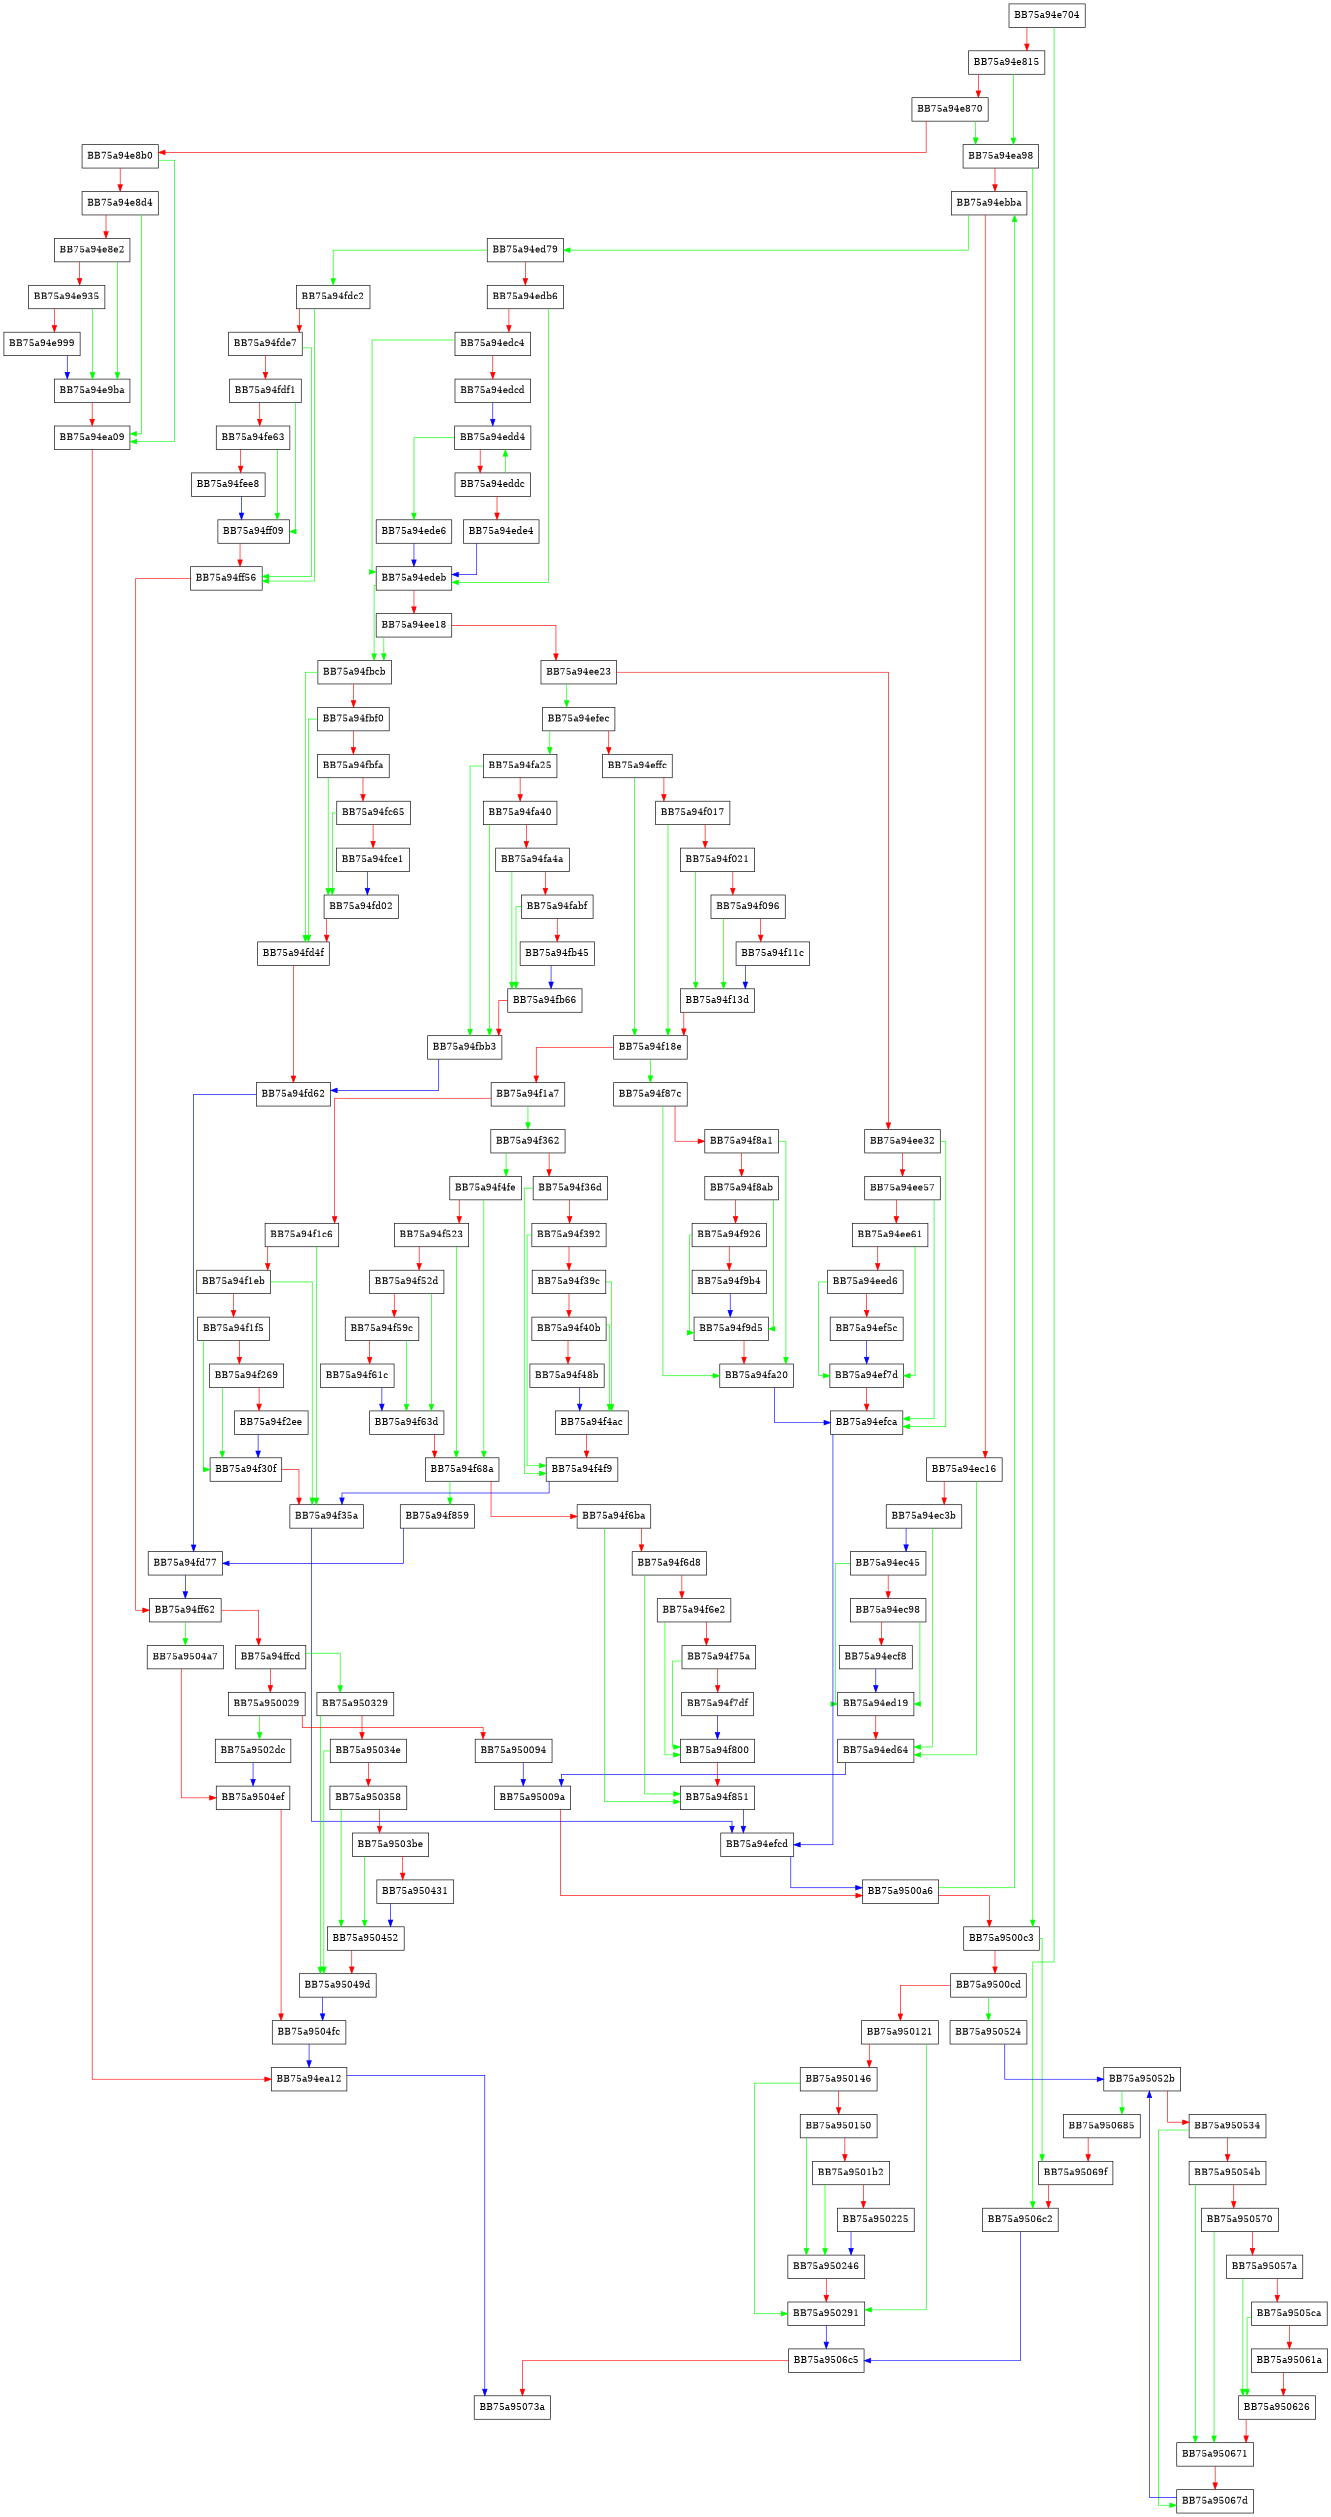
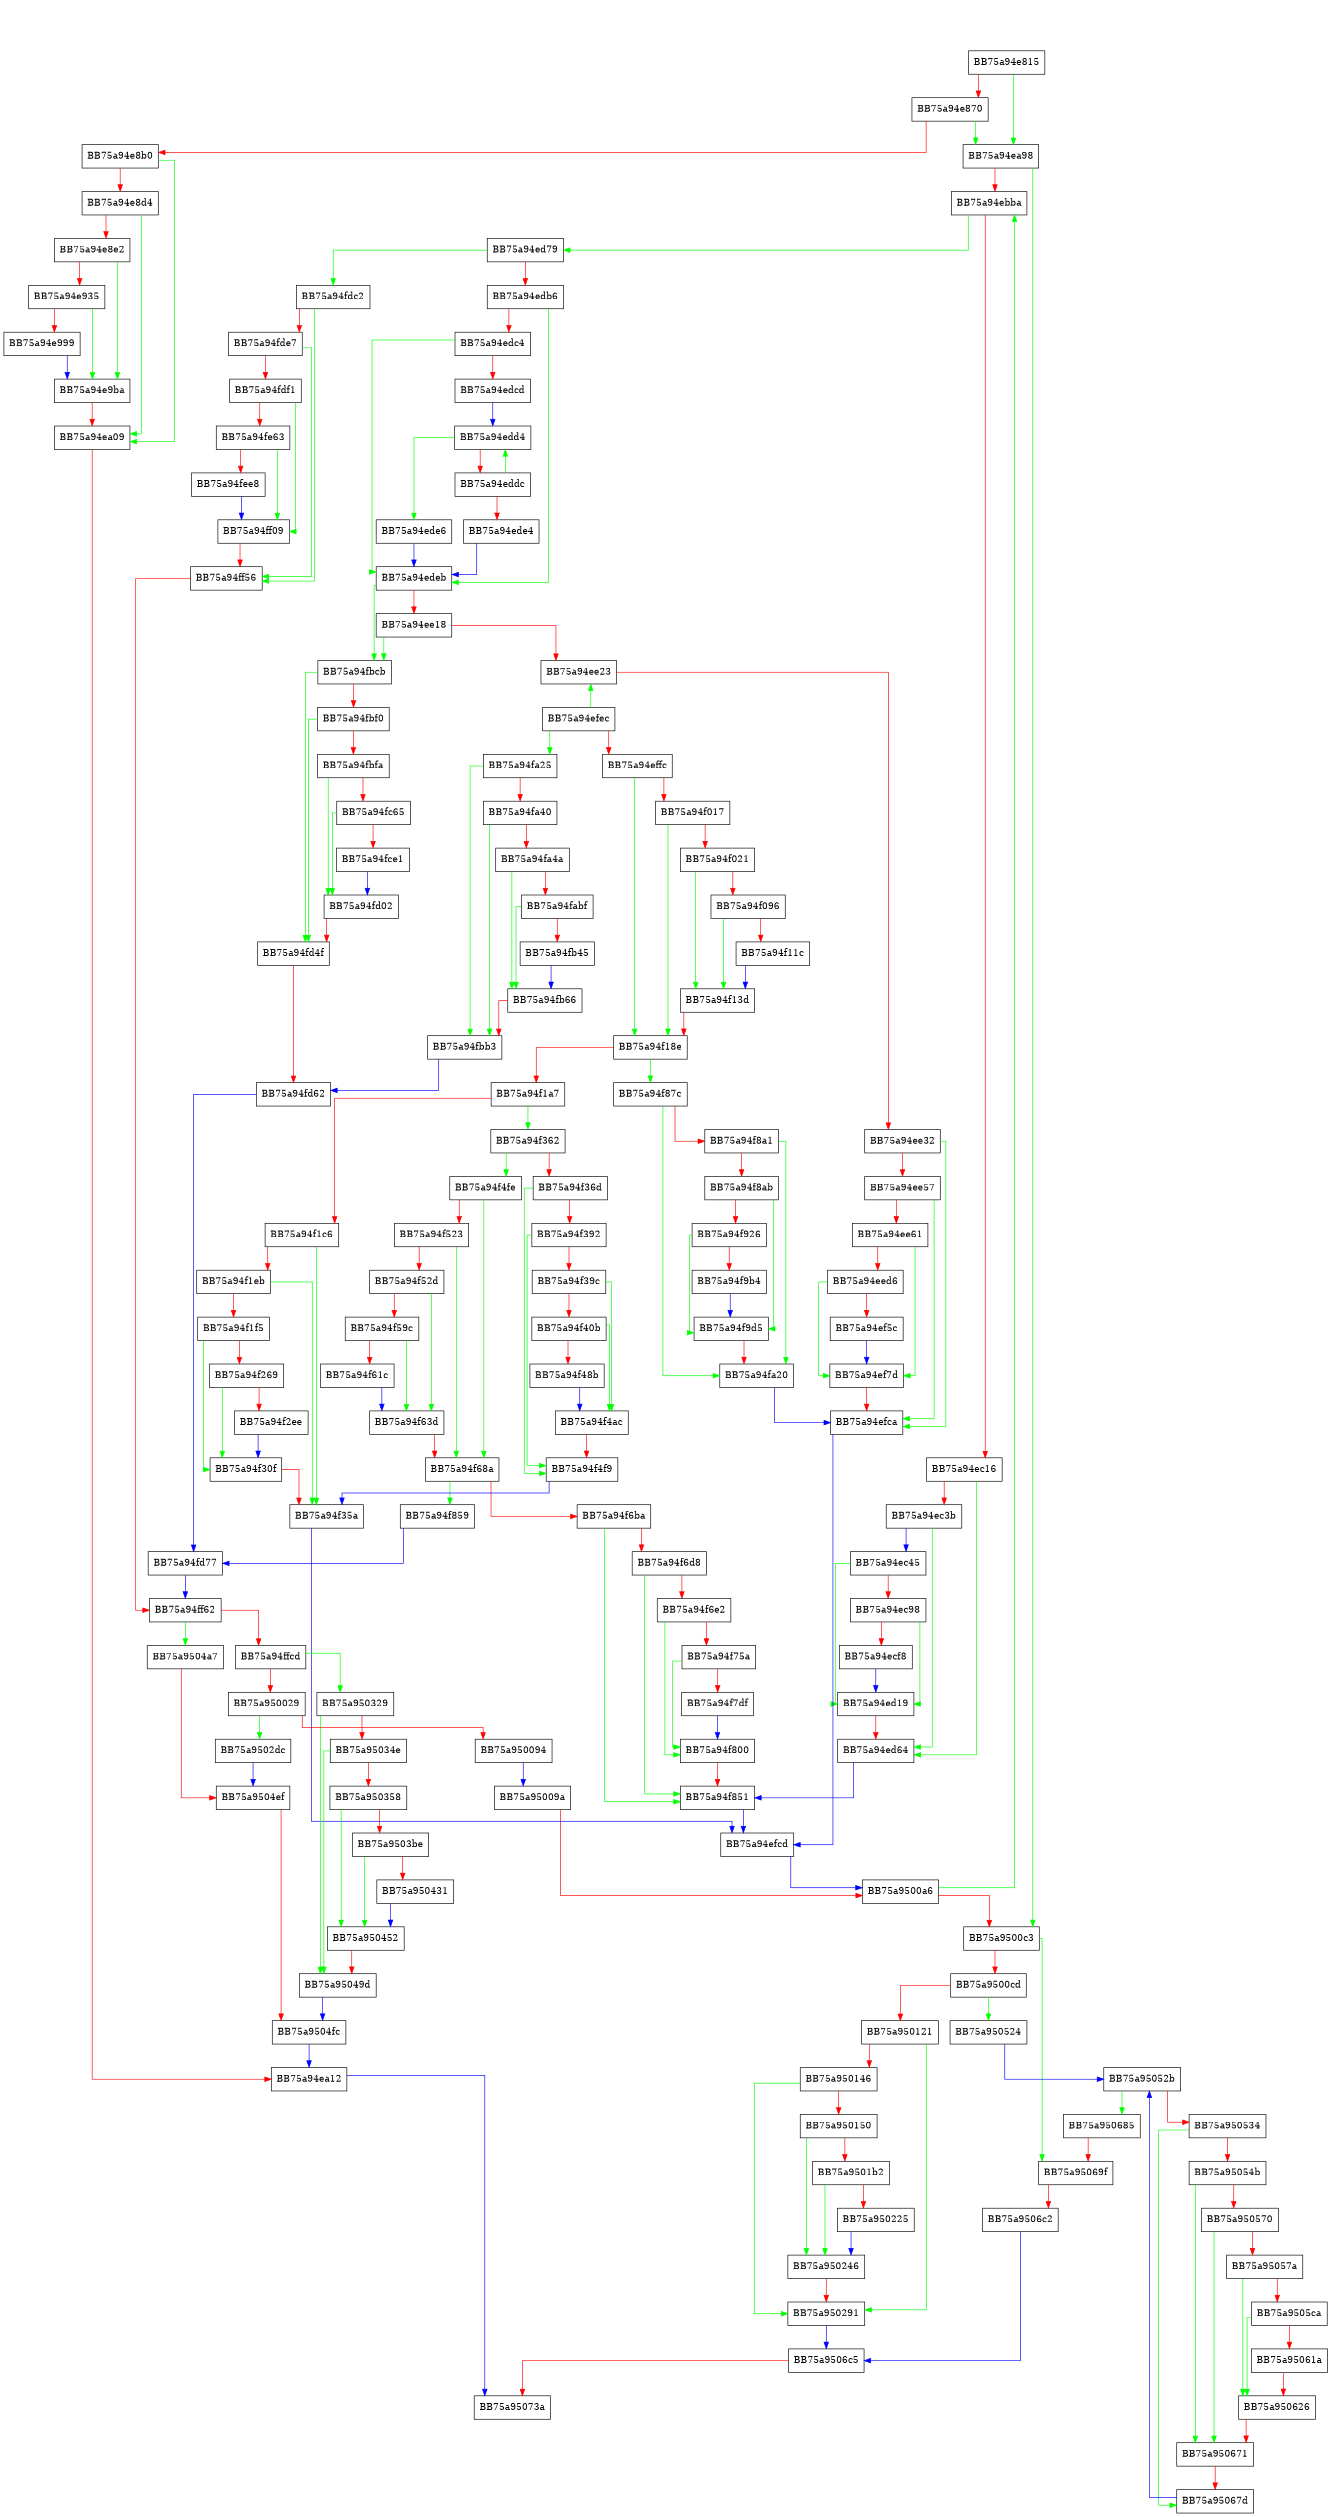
(1047, 16) -> none
(567, 692) -> (591, 699)
(707, 1774) -> (825, 1798)
